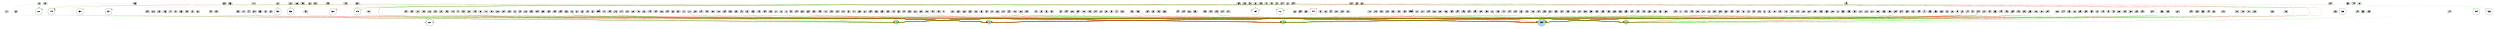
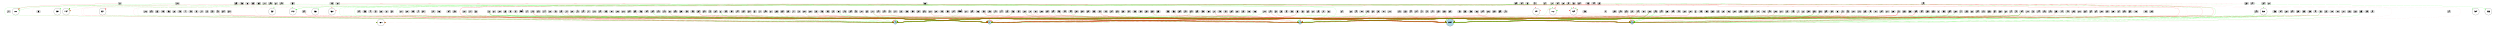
none -> (387, 12)
